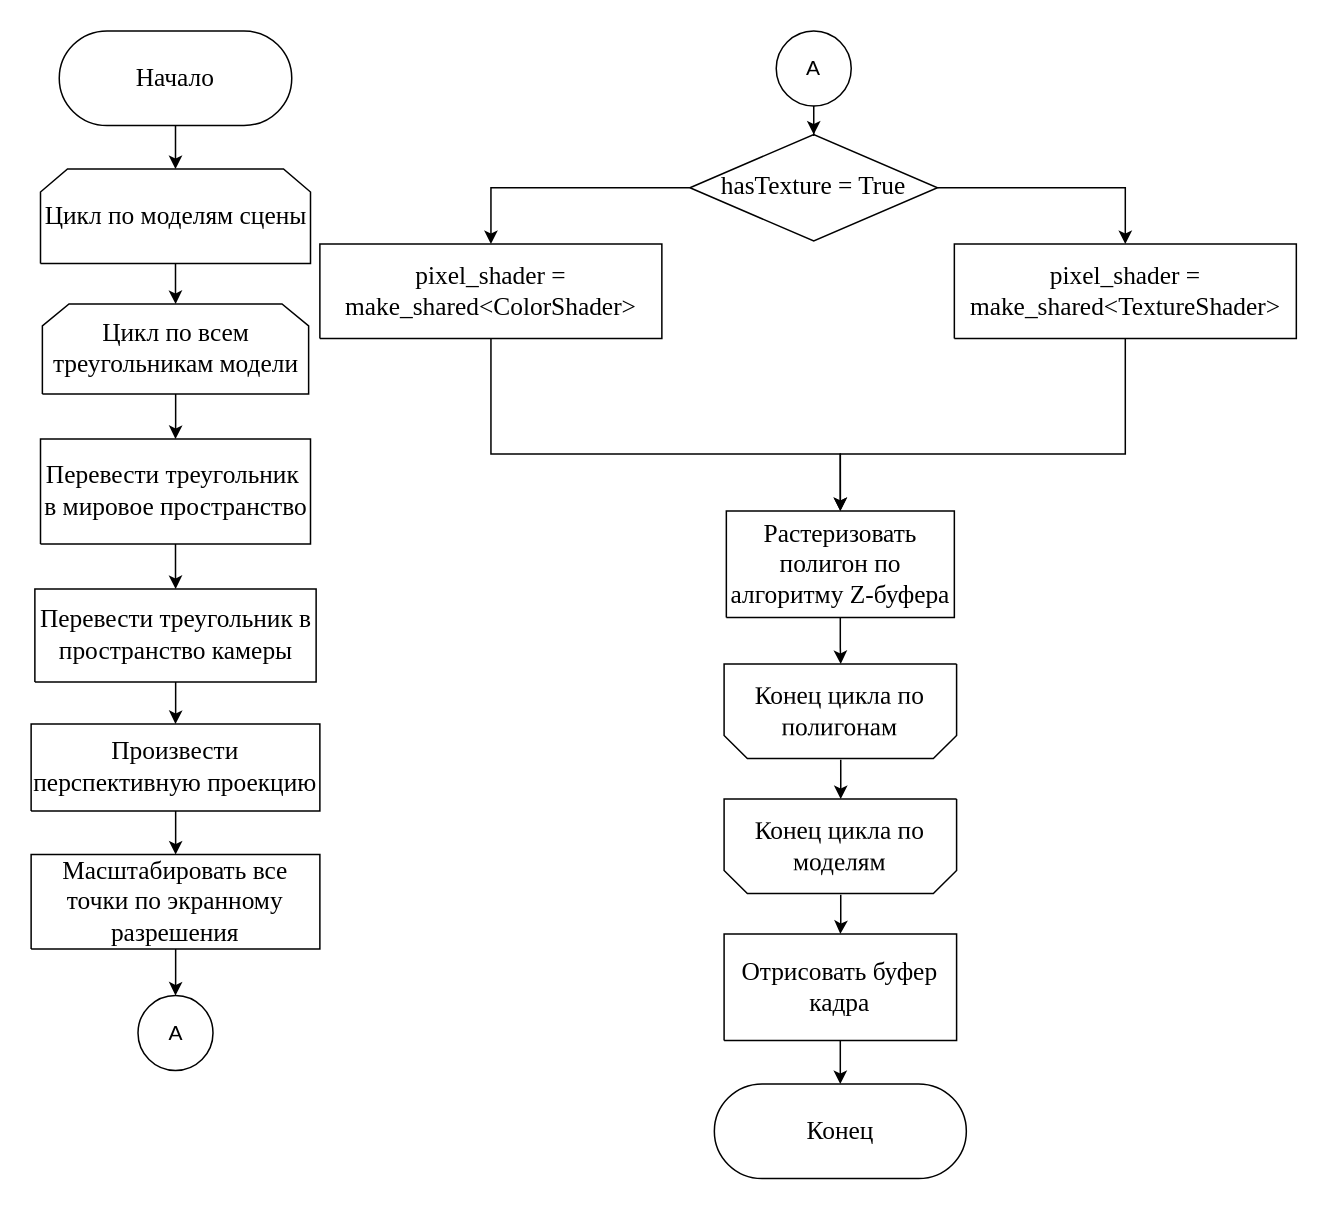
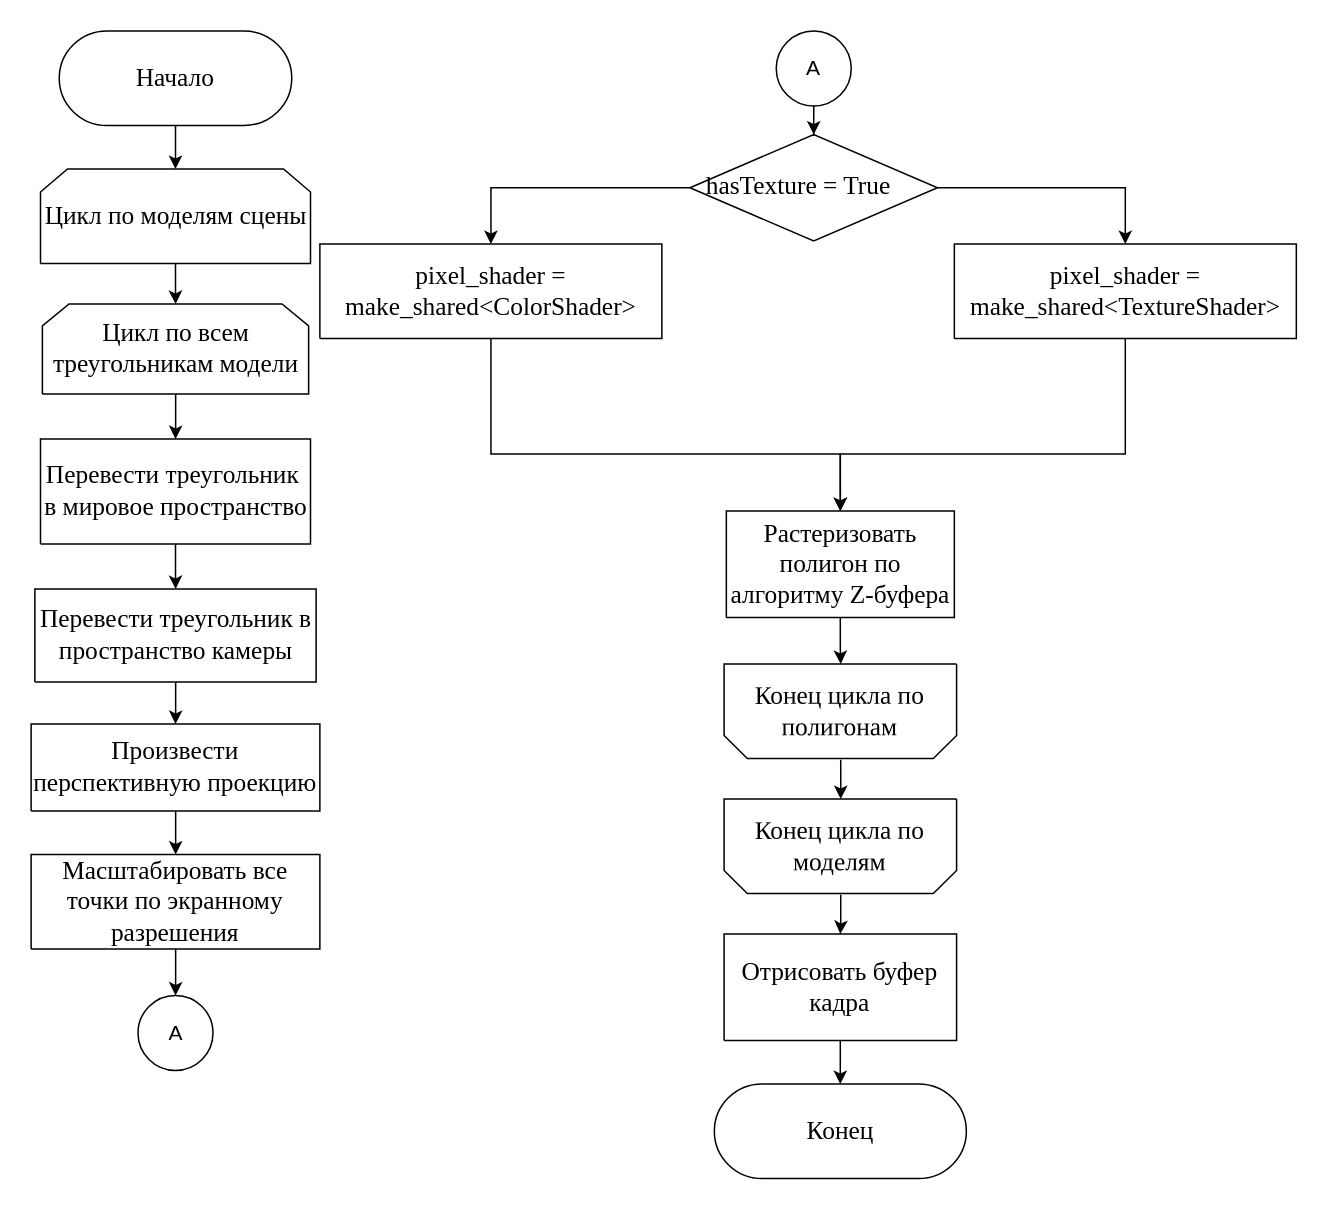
(814, 187) -> (799, 187)
